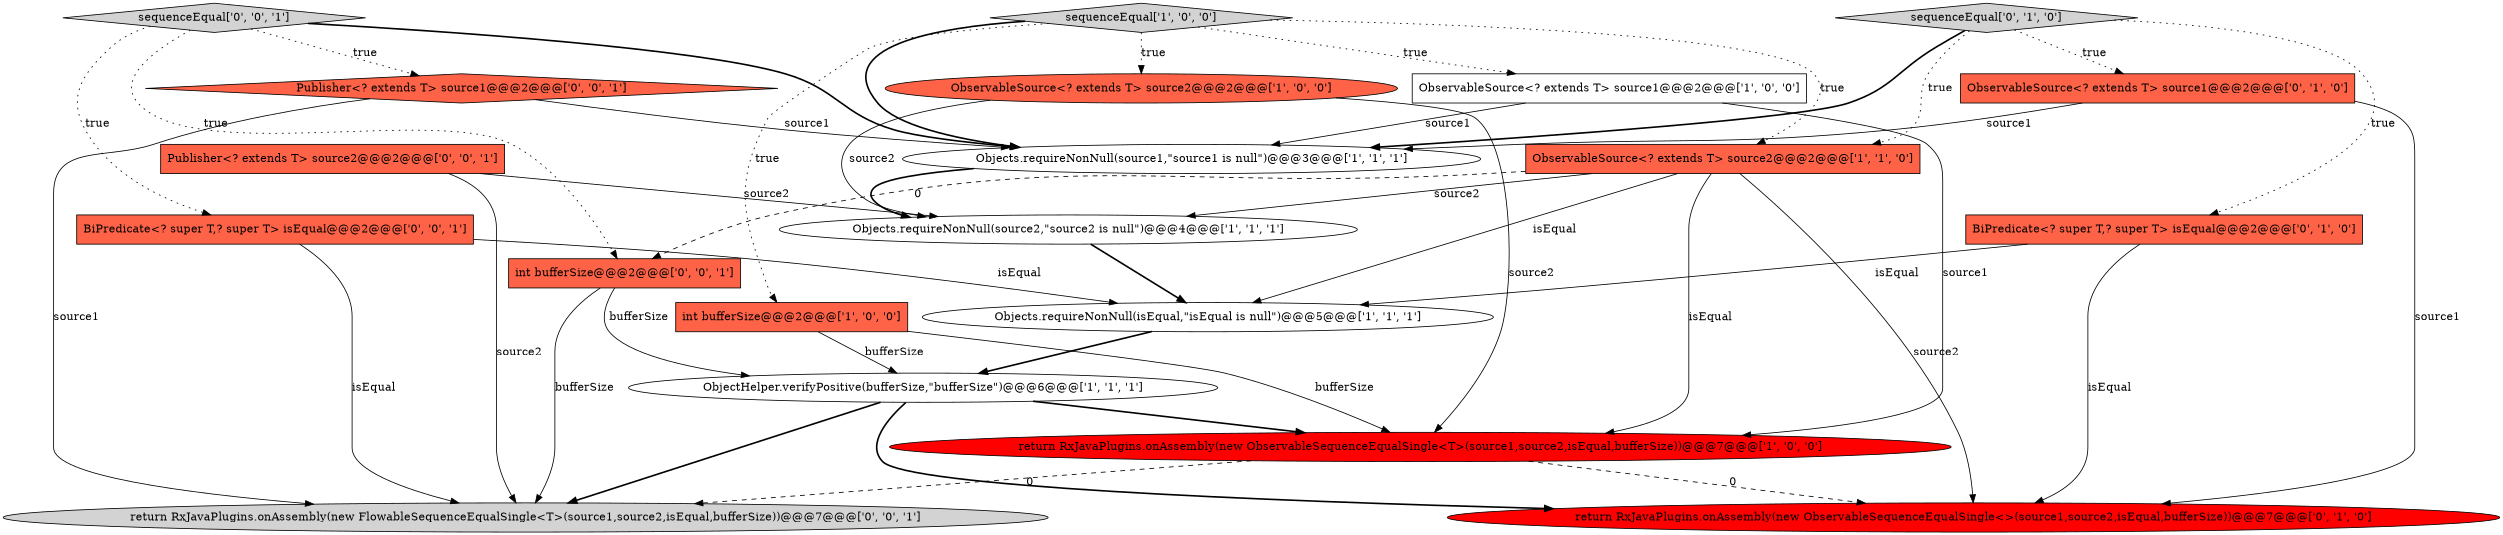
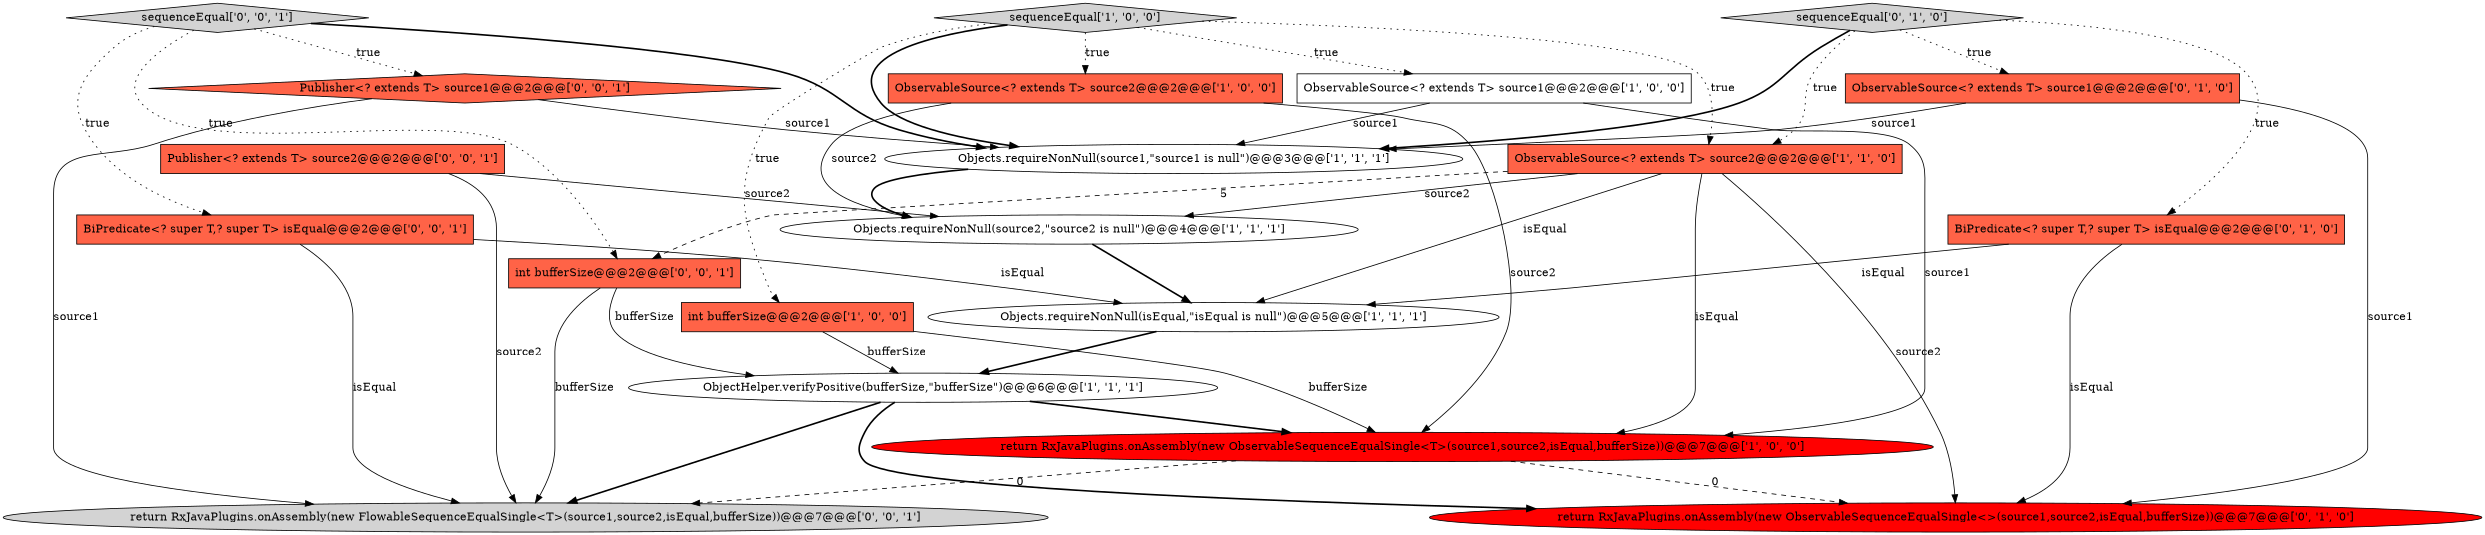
(1141, 88) -> (1085, 88)
(918, 194) -> (1224, 194)
